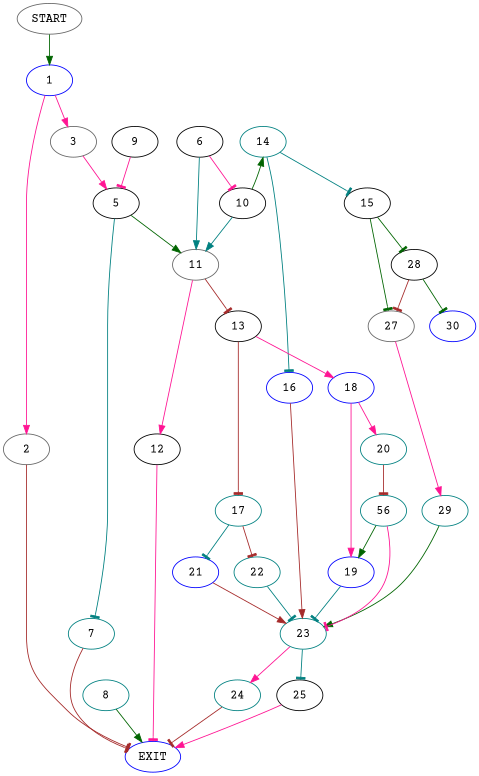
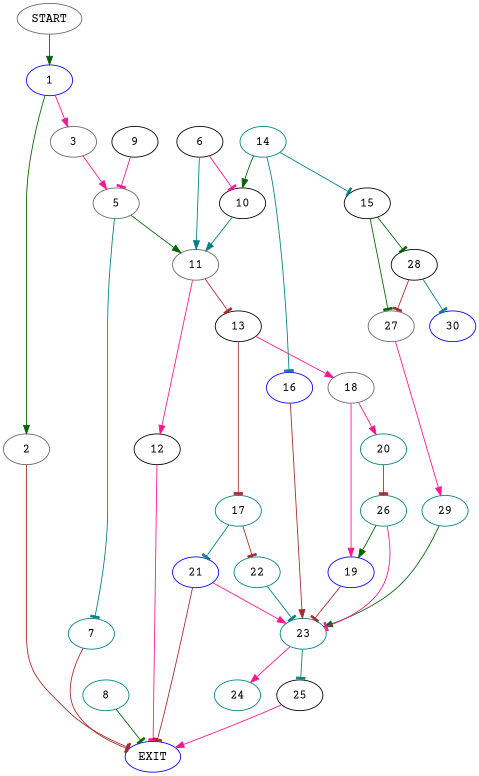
(257, 178) -> (249, 167)
(116, 203) -> (116, 203)
(26, 259) -> (26, 259)
(432, 294) -> (432, 294)
(351, 388) -> (351, 388)
(384, 511) -> (384, 511)
(246, 601) -> (246, 601)
(329, 601) -> (329, 601)
(128, 724) -> (128, 724)
(198, 724) -> (176, 662)
